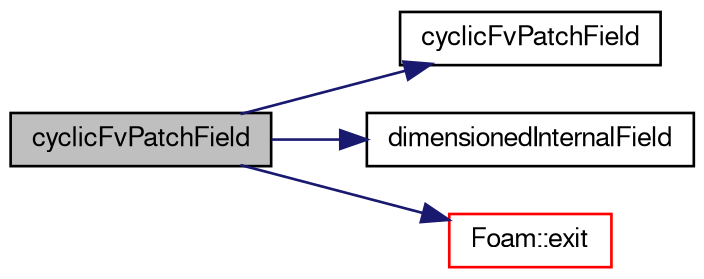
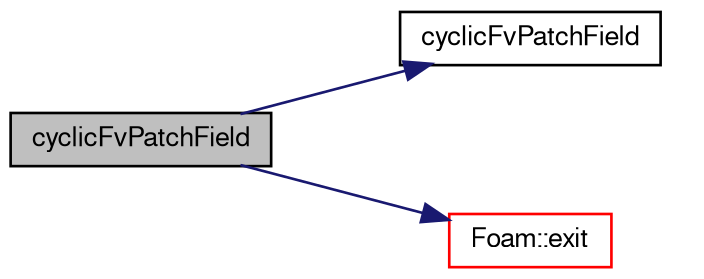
(530, 140) -> none
